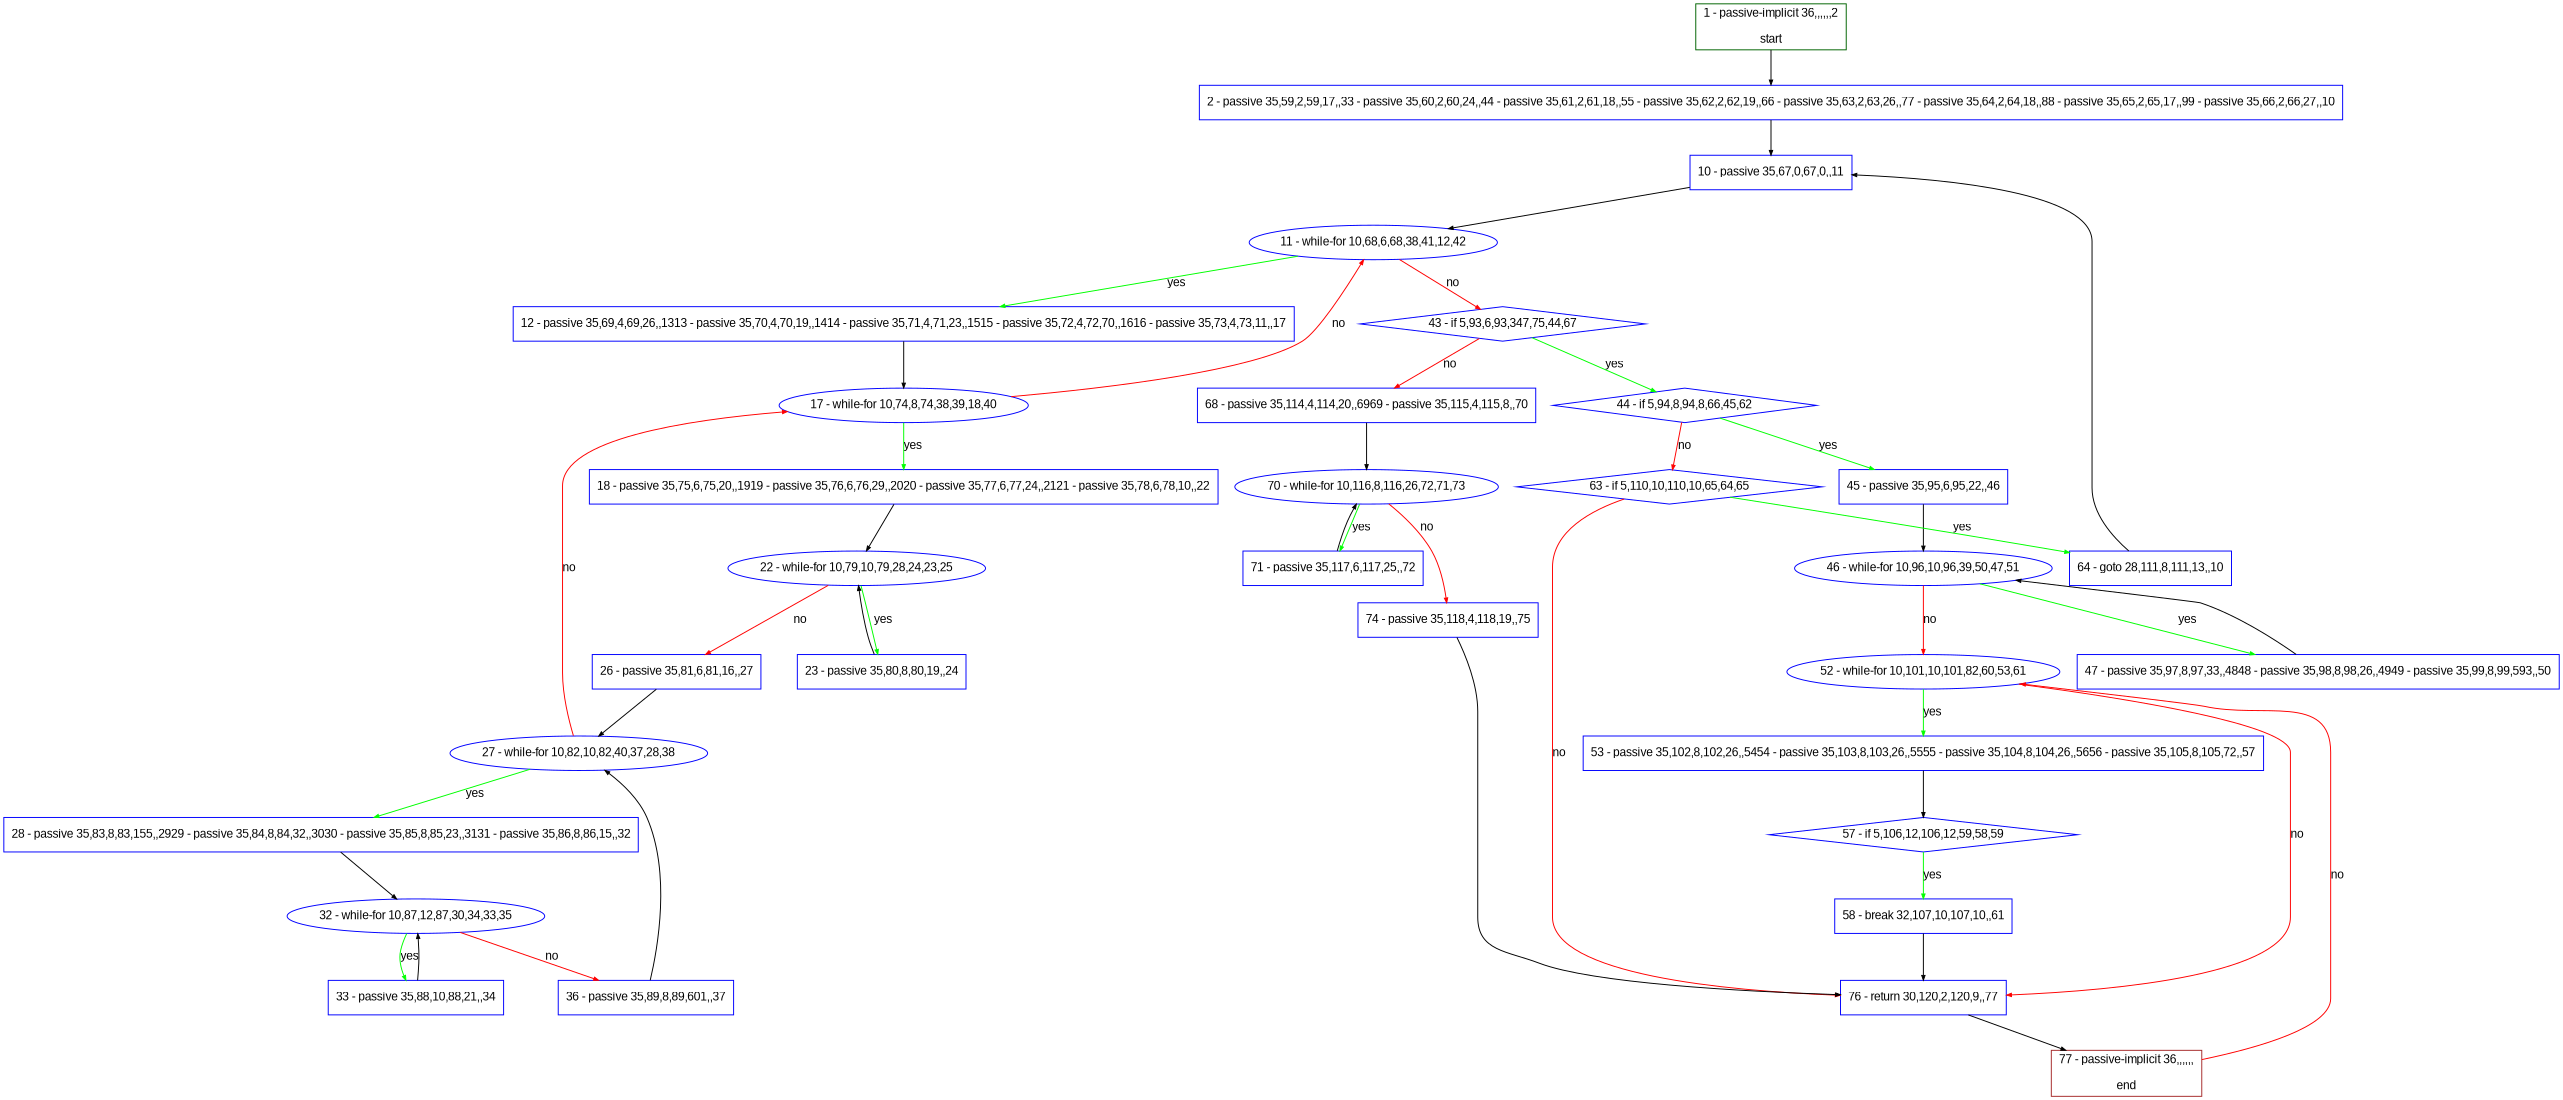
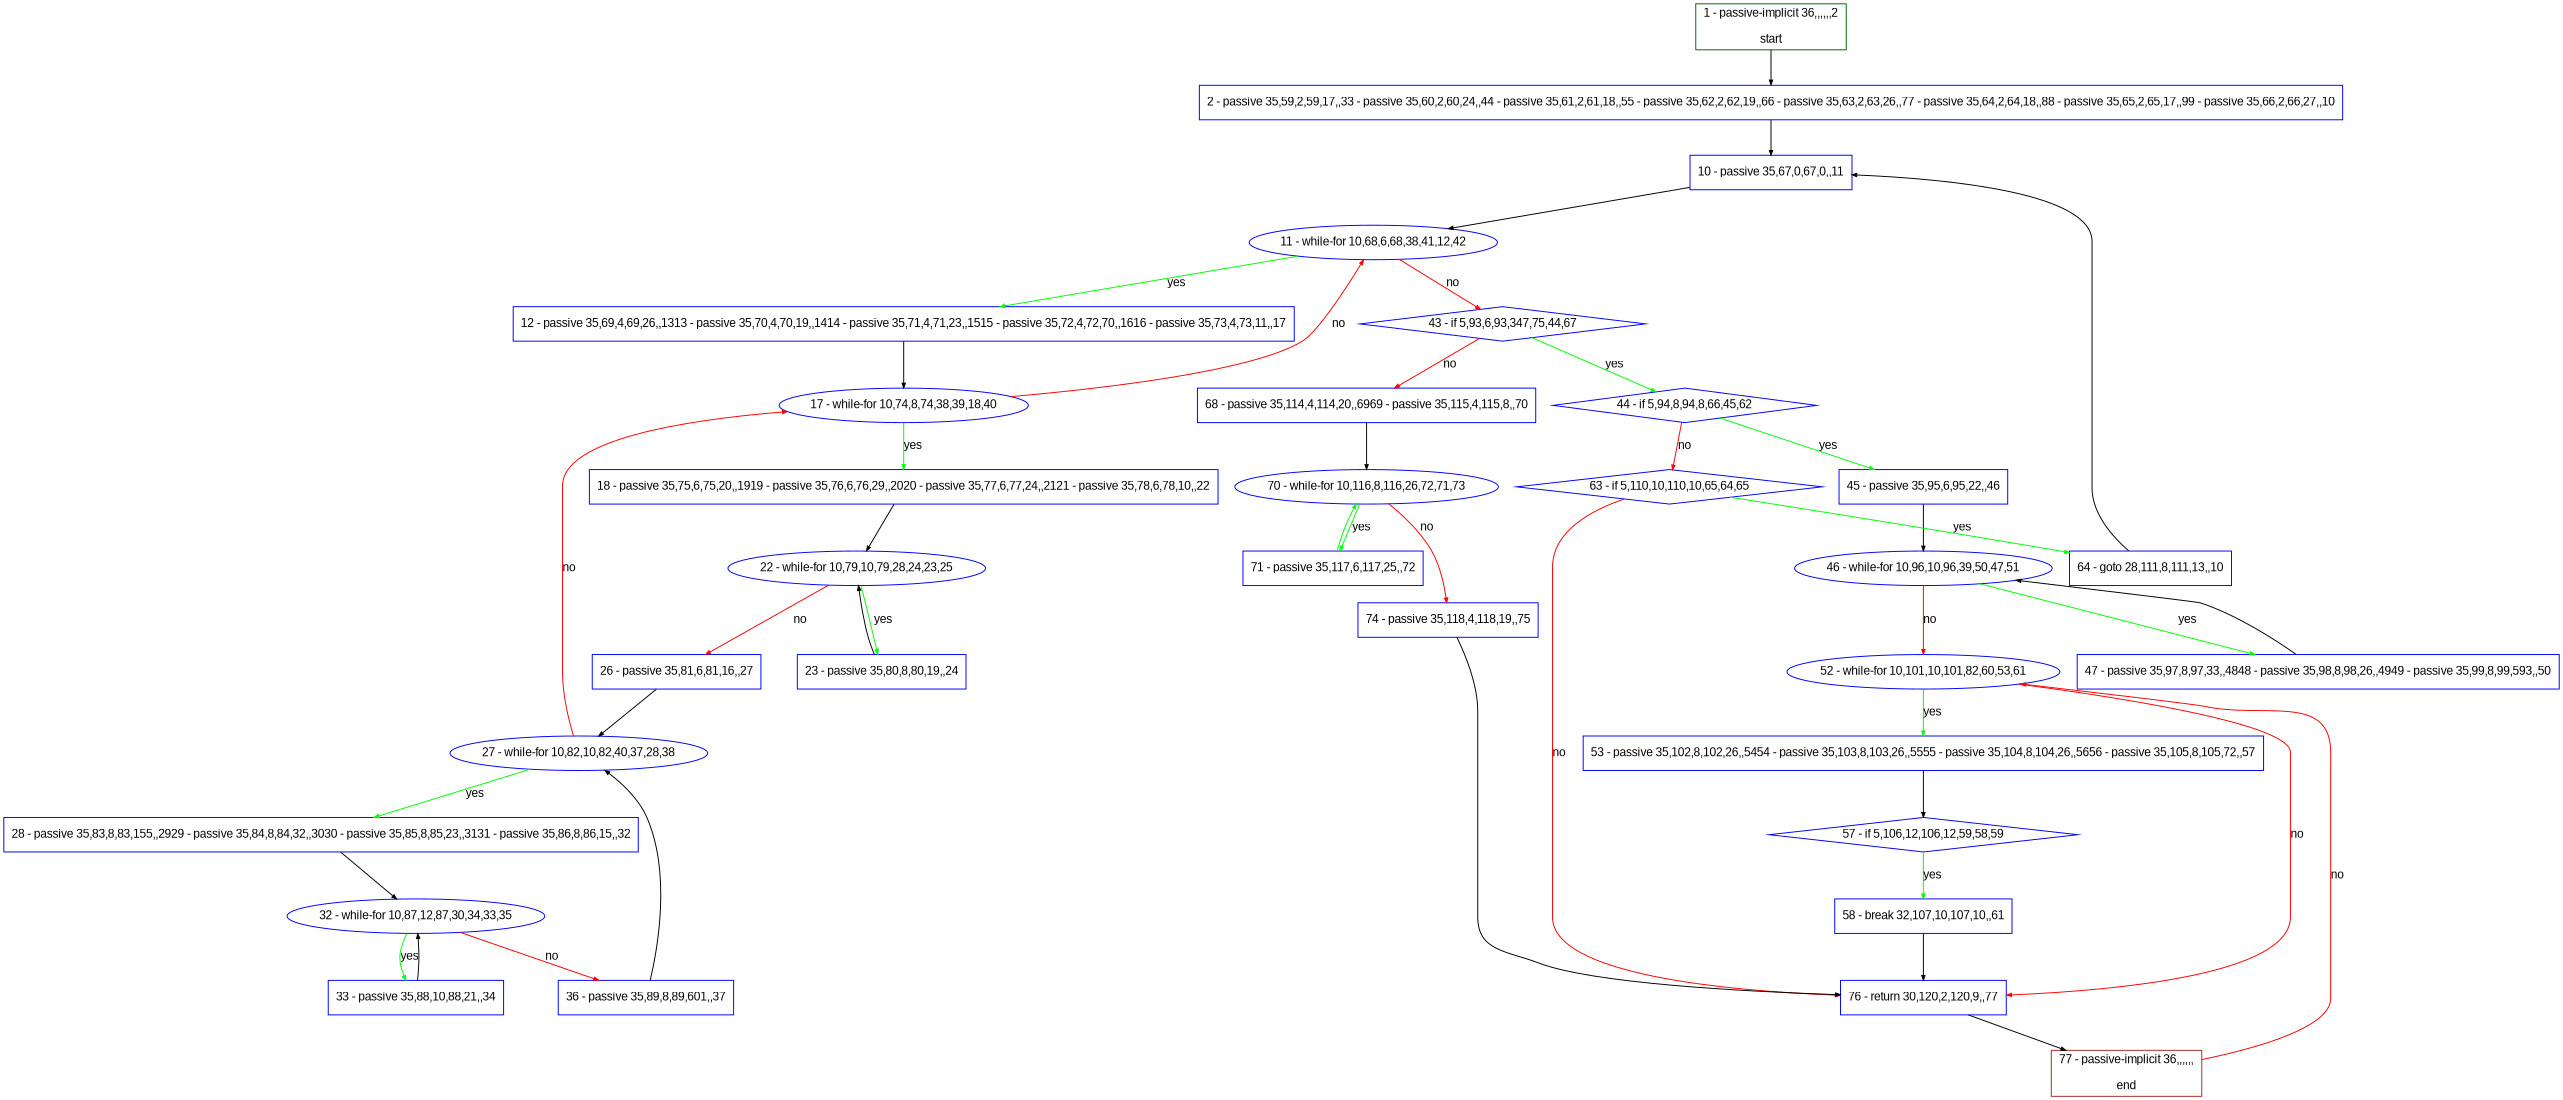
(1344, 529) -> (1344, 529)
